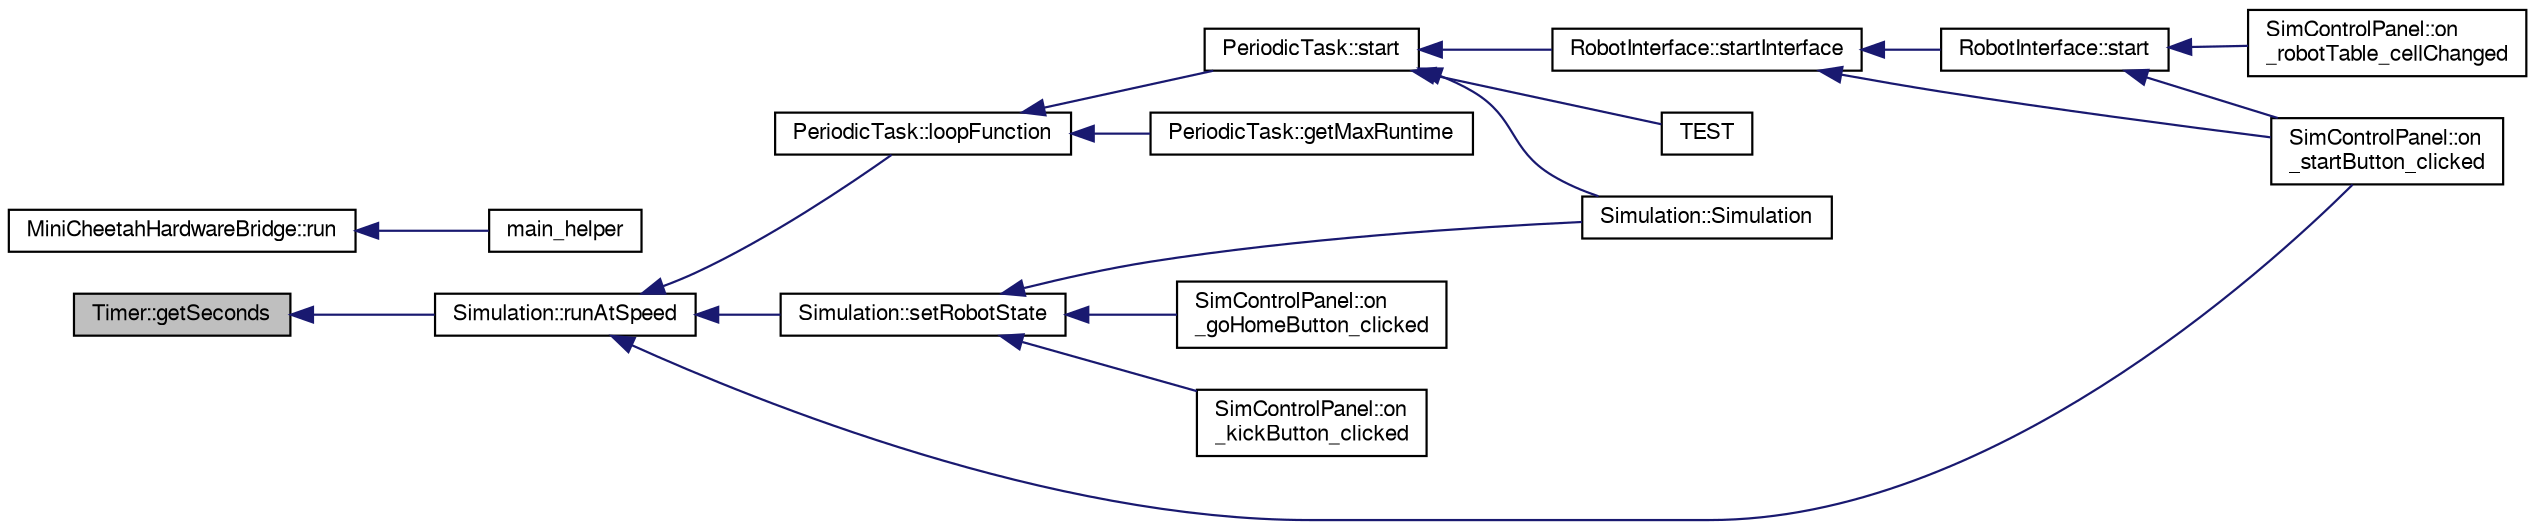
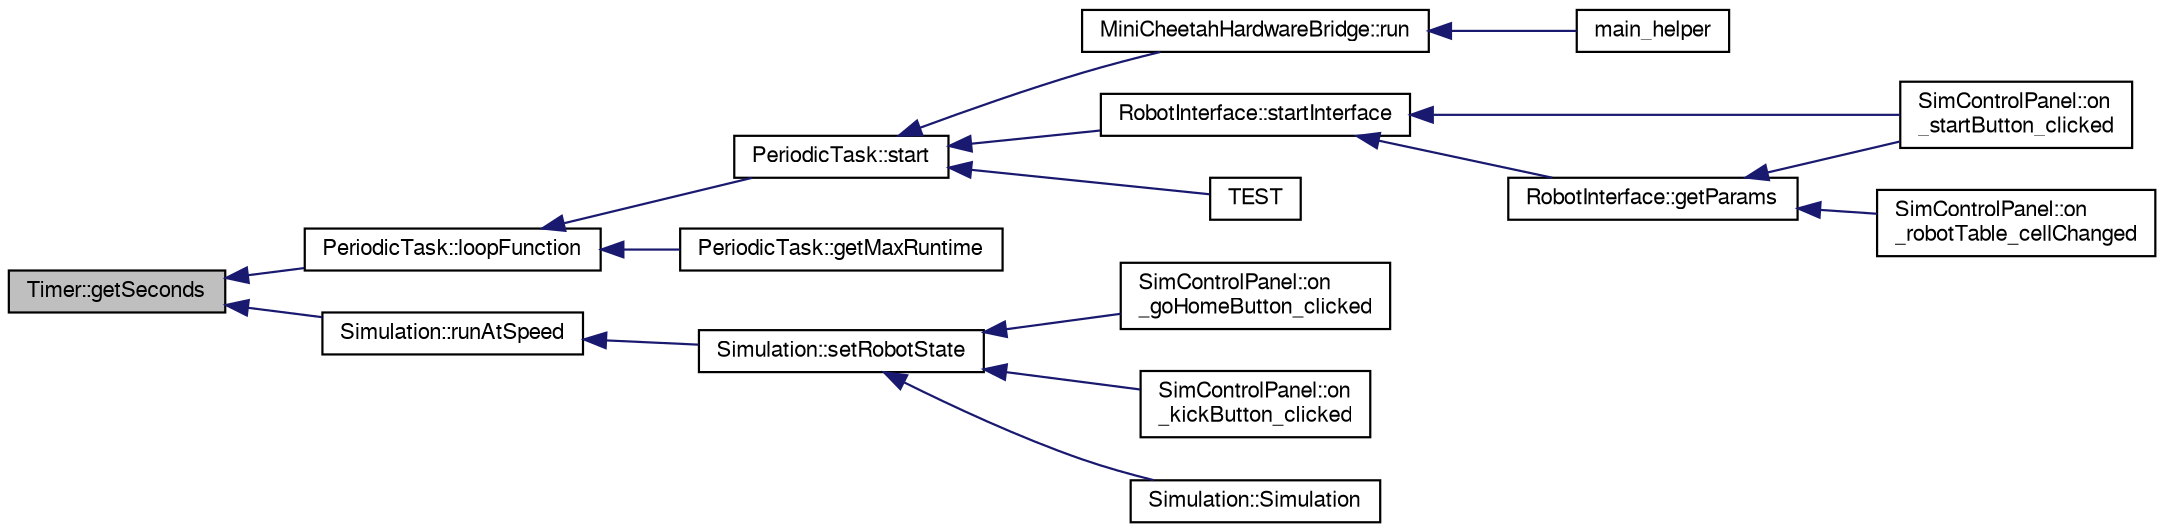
(2055, 50) -> (1653, 199)
(1517, 139) -> (1039, 86)
(781, 227) -> (276, 272)
(1528, 520) -> none
